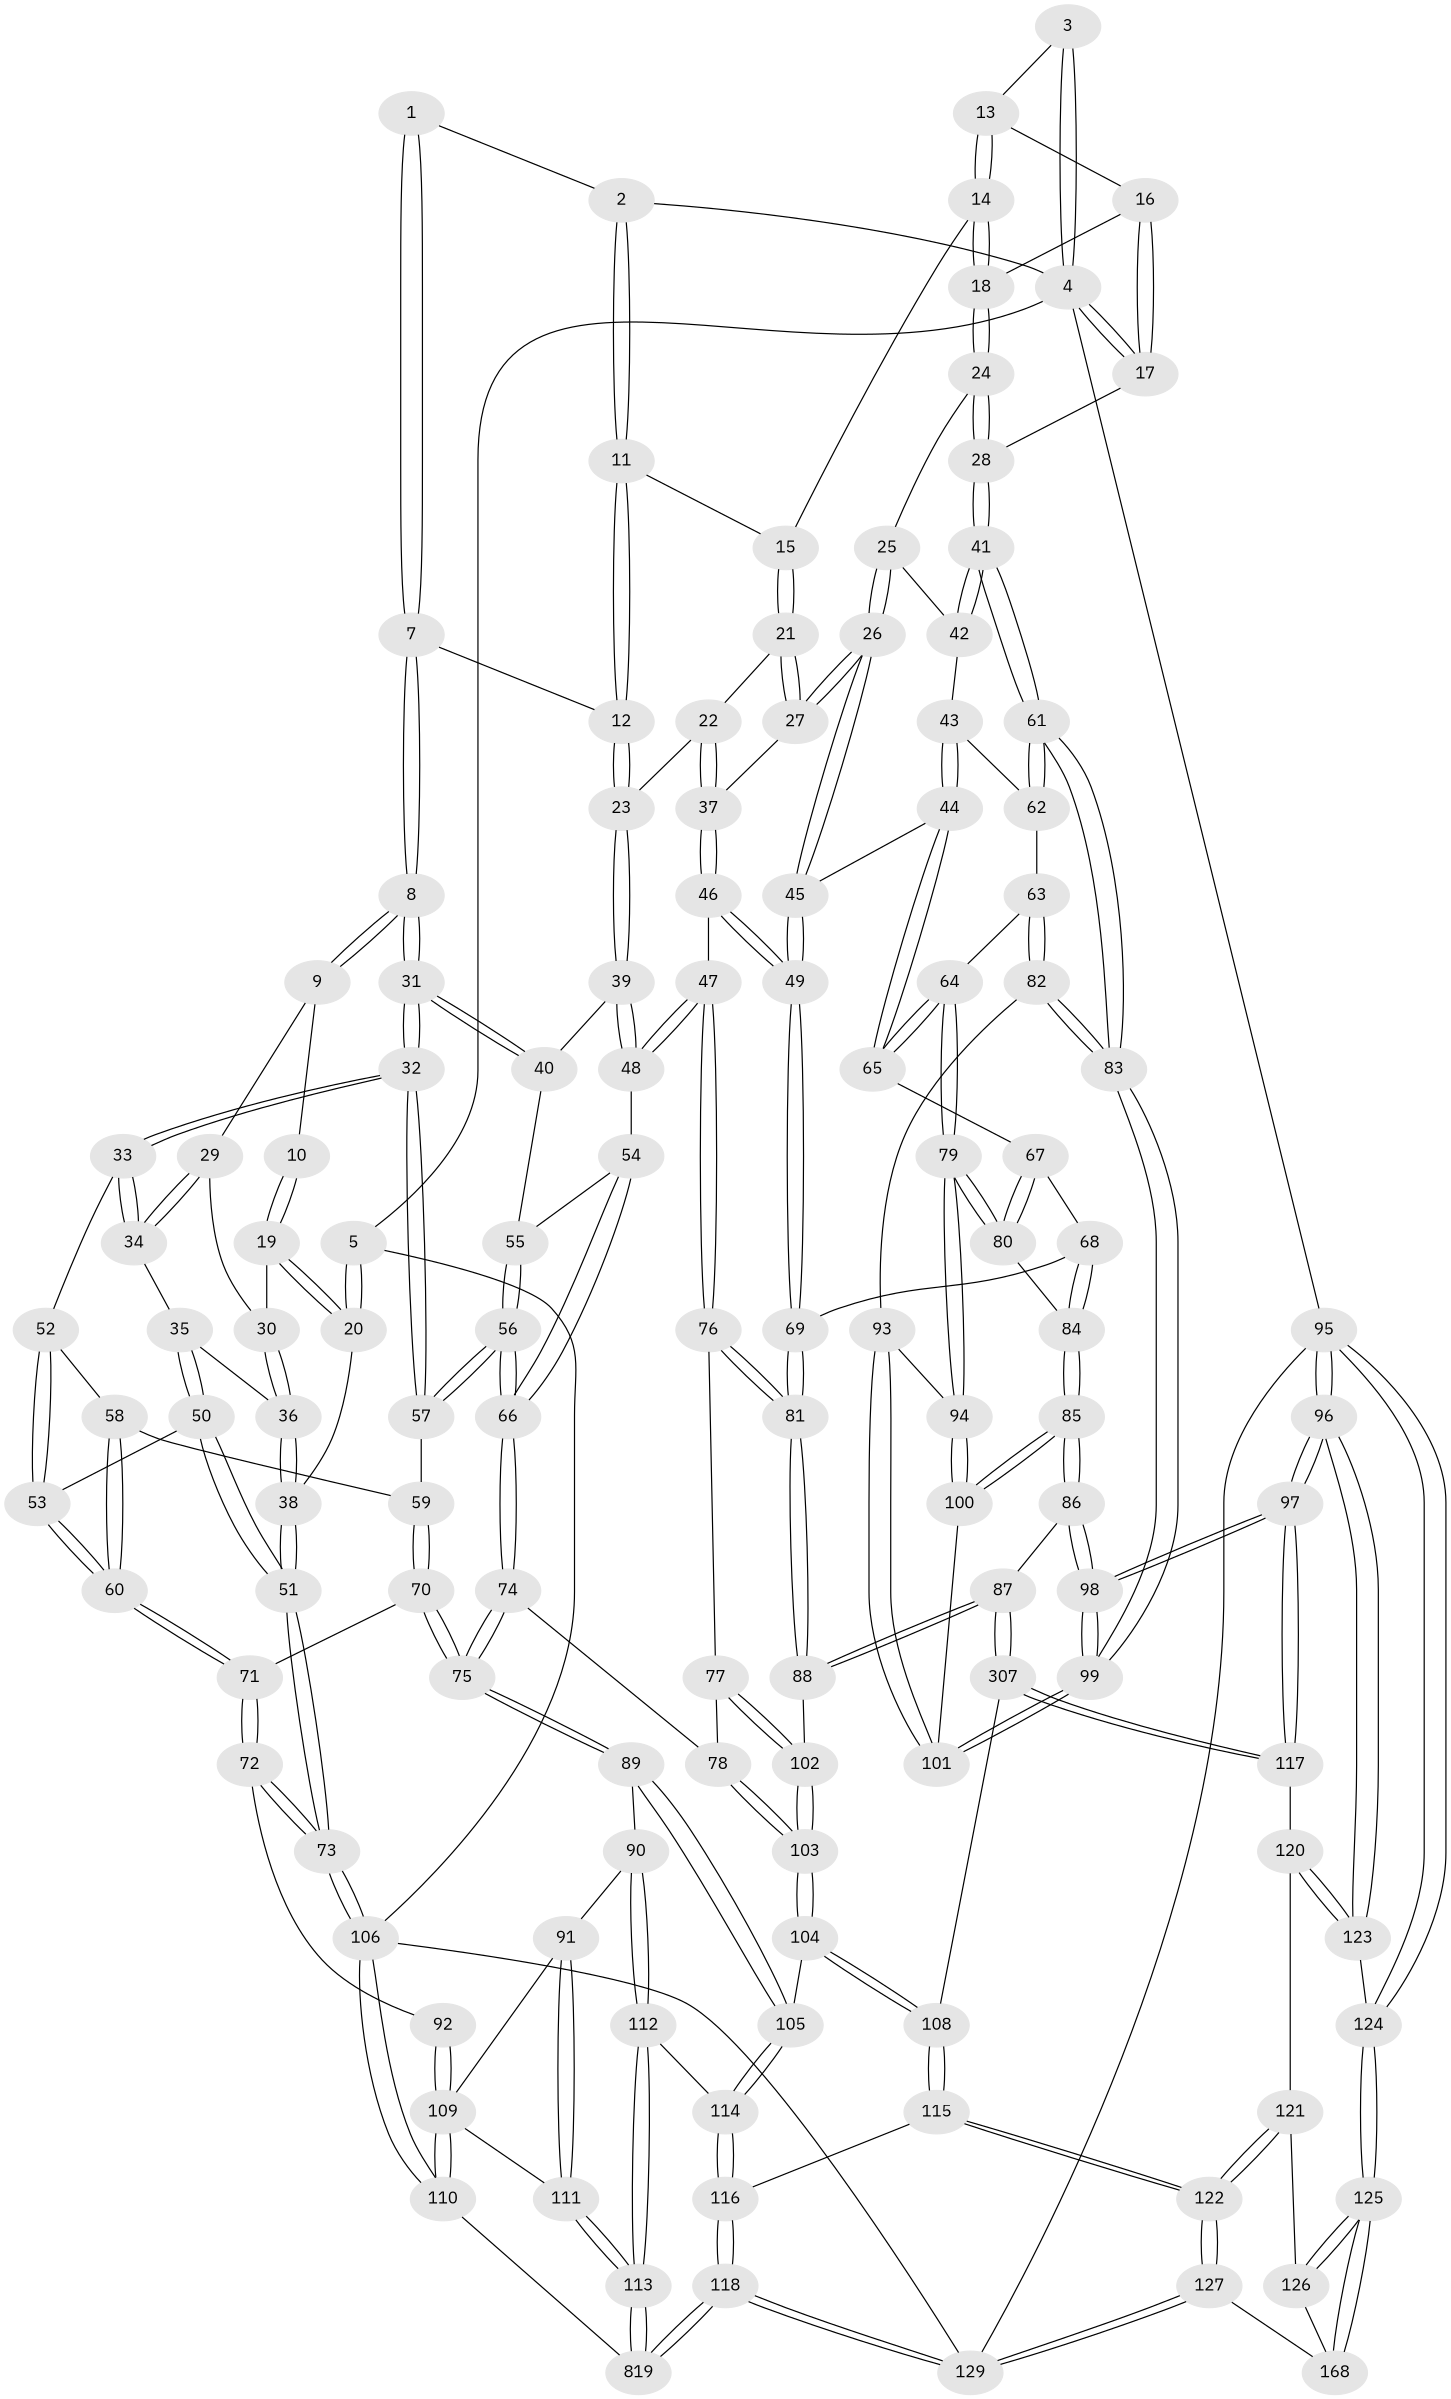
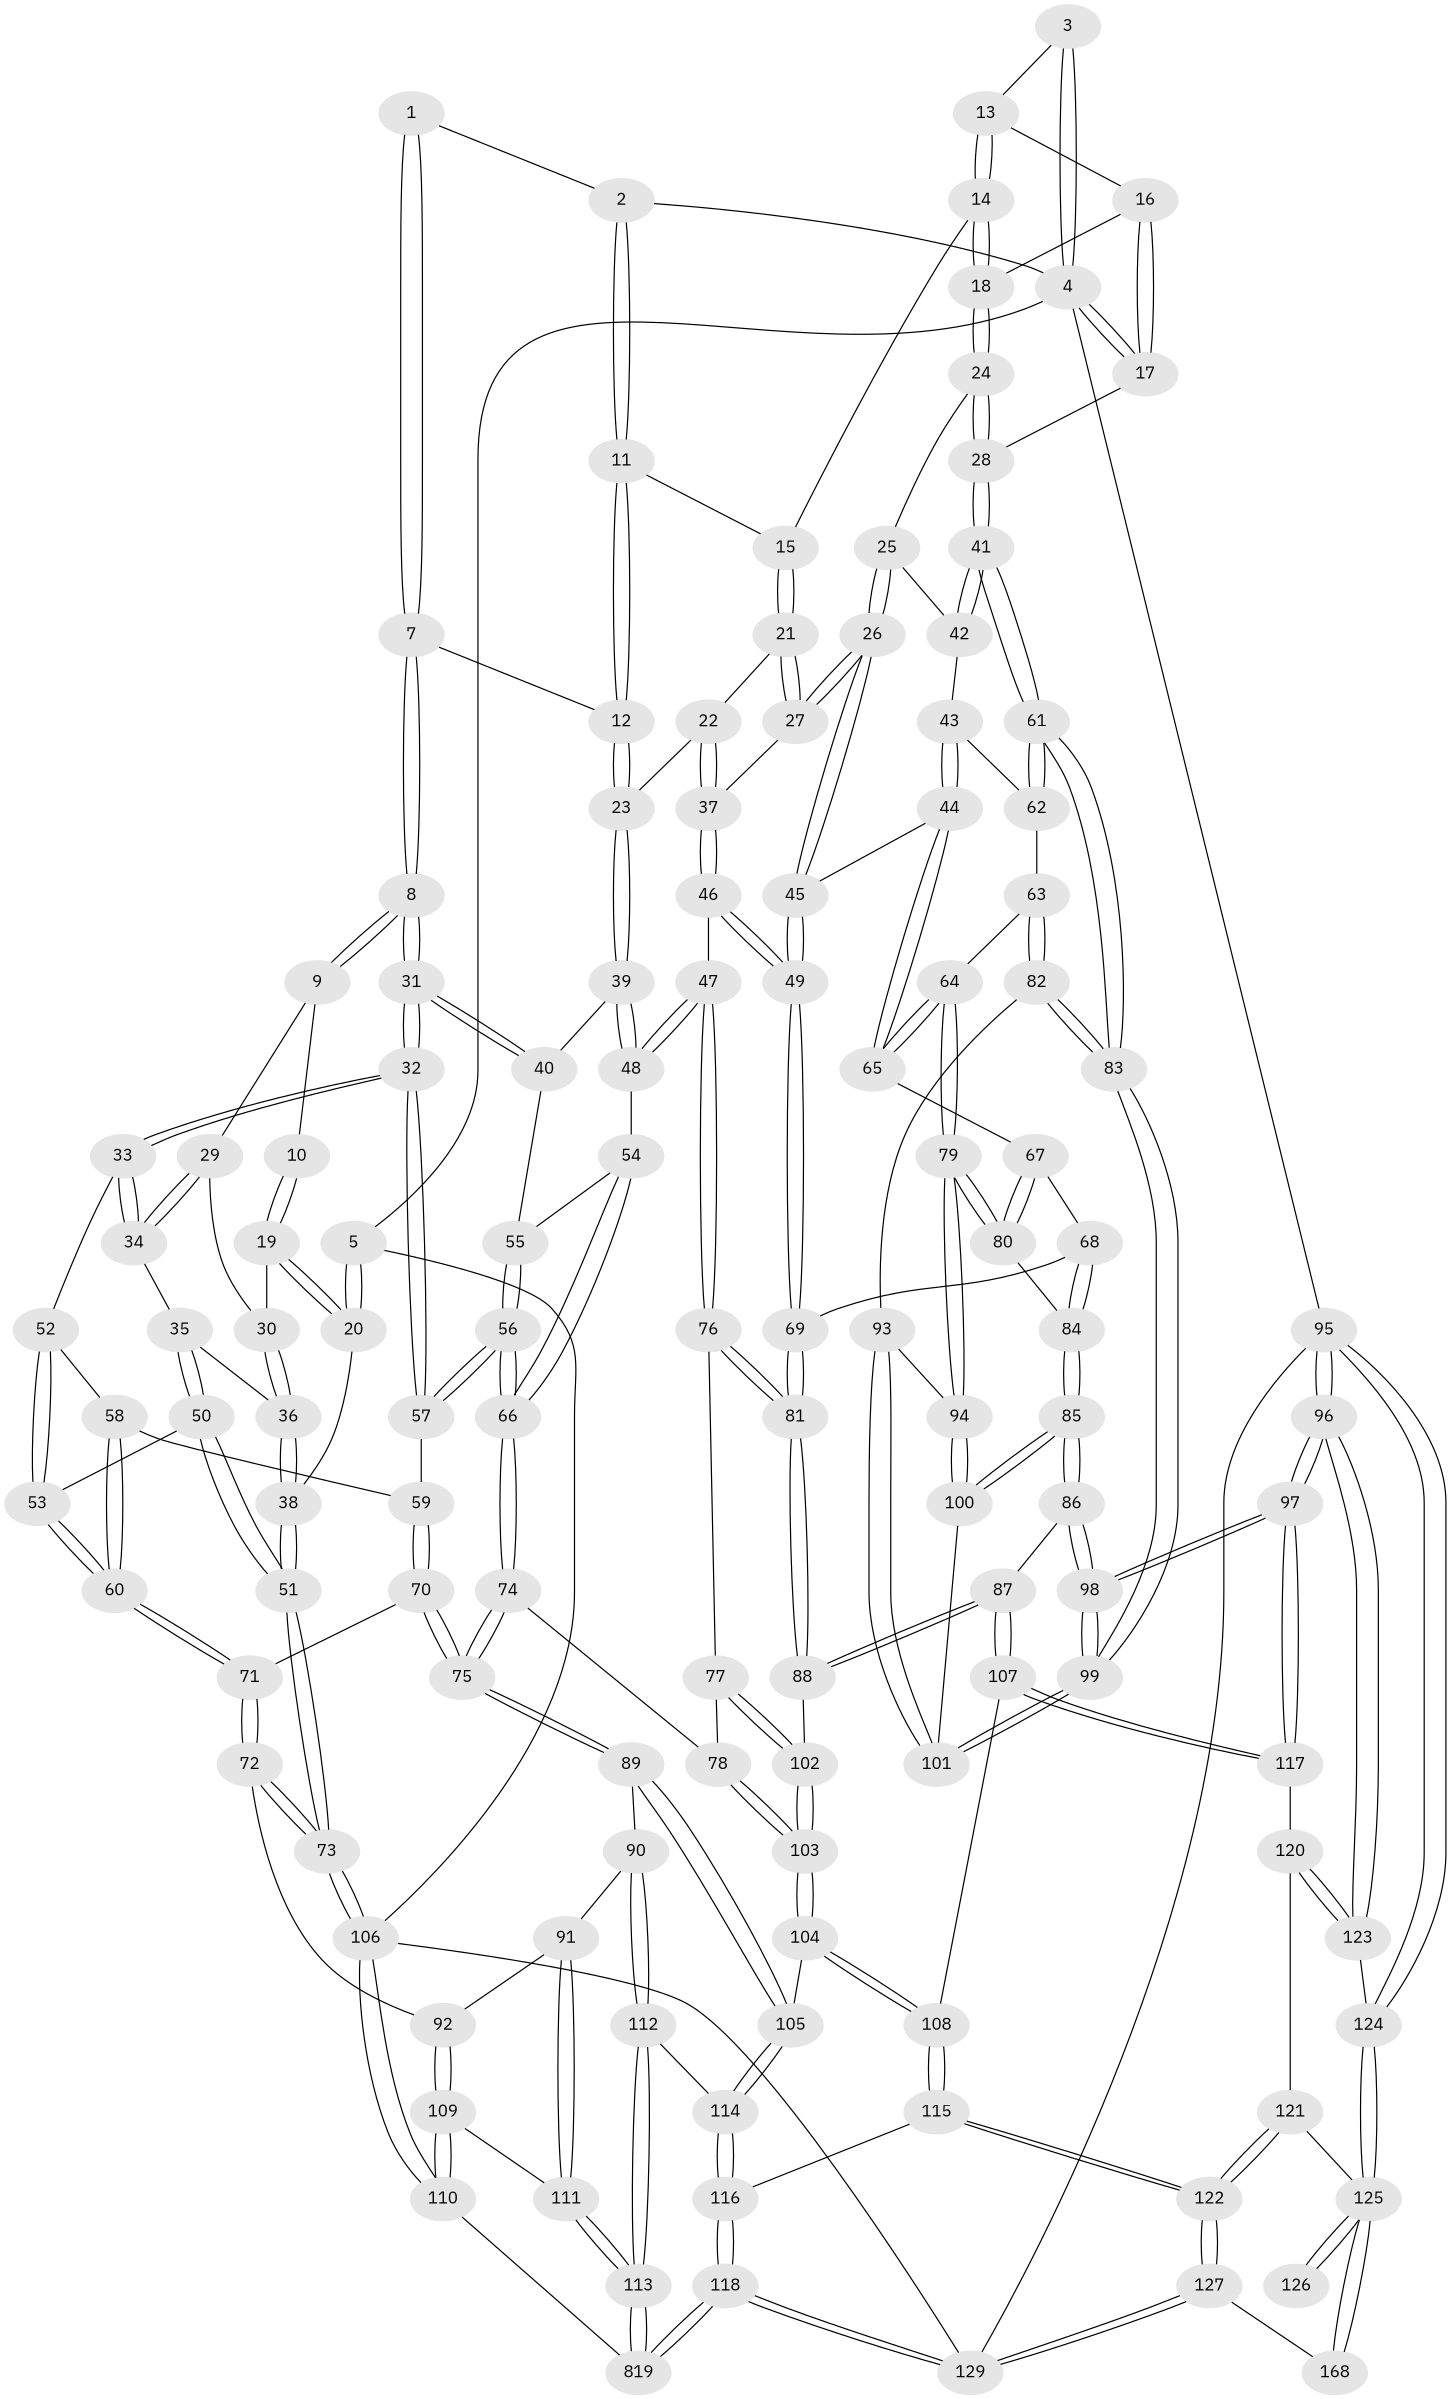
(1003, 1678) -> (1003, 1678)
(504, 2025) -> (504, 1982)
(1293, 2199) -> (1329, 2156)
(1316, 2329) -> none
